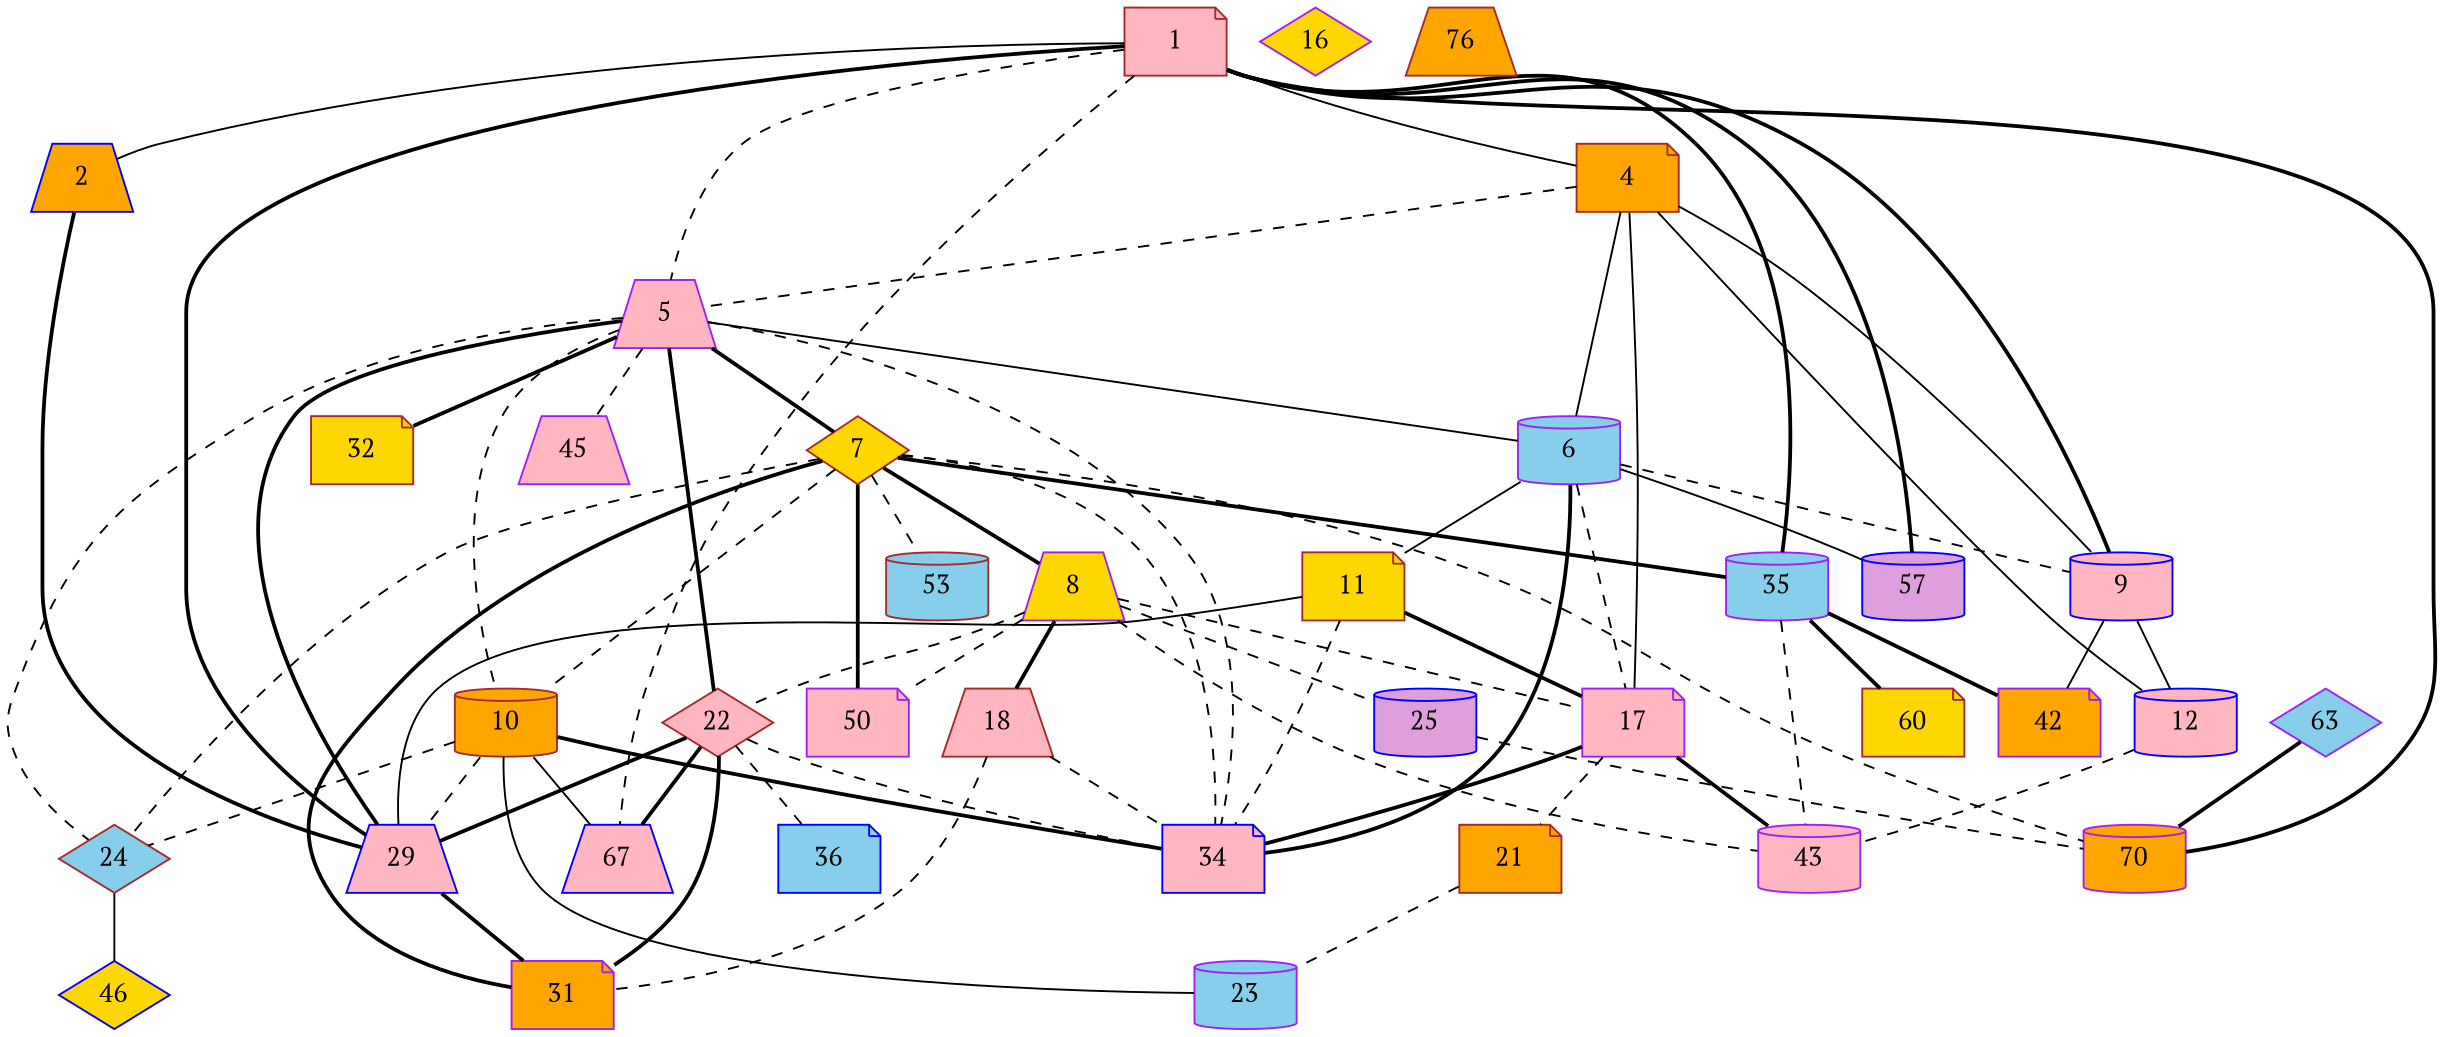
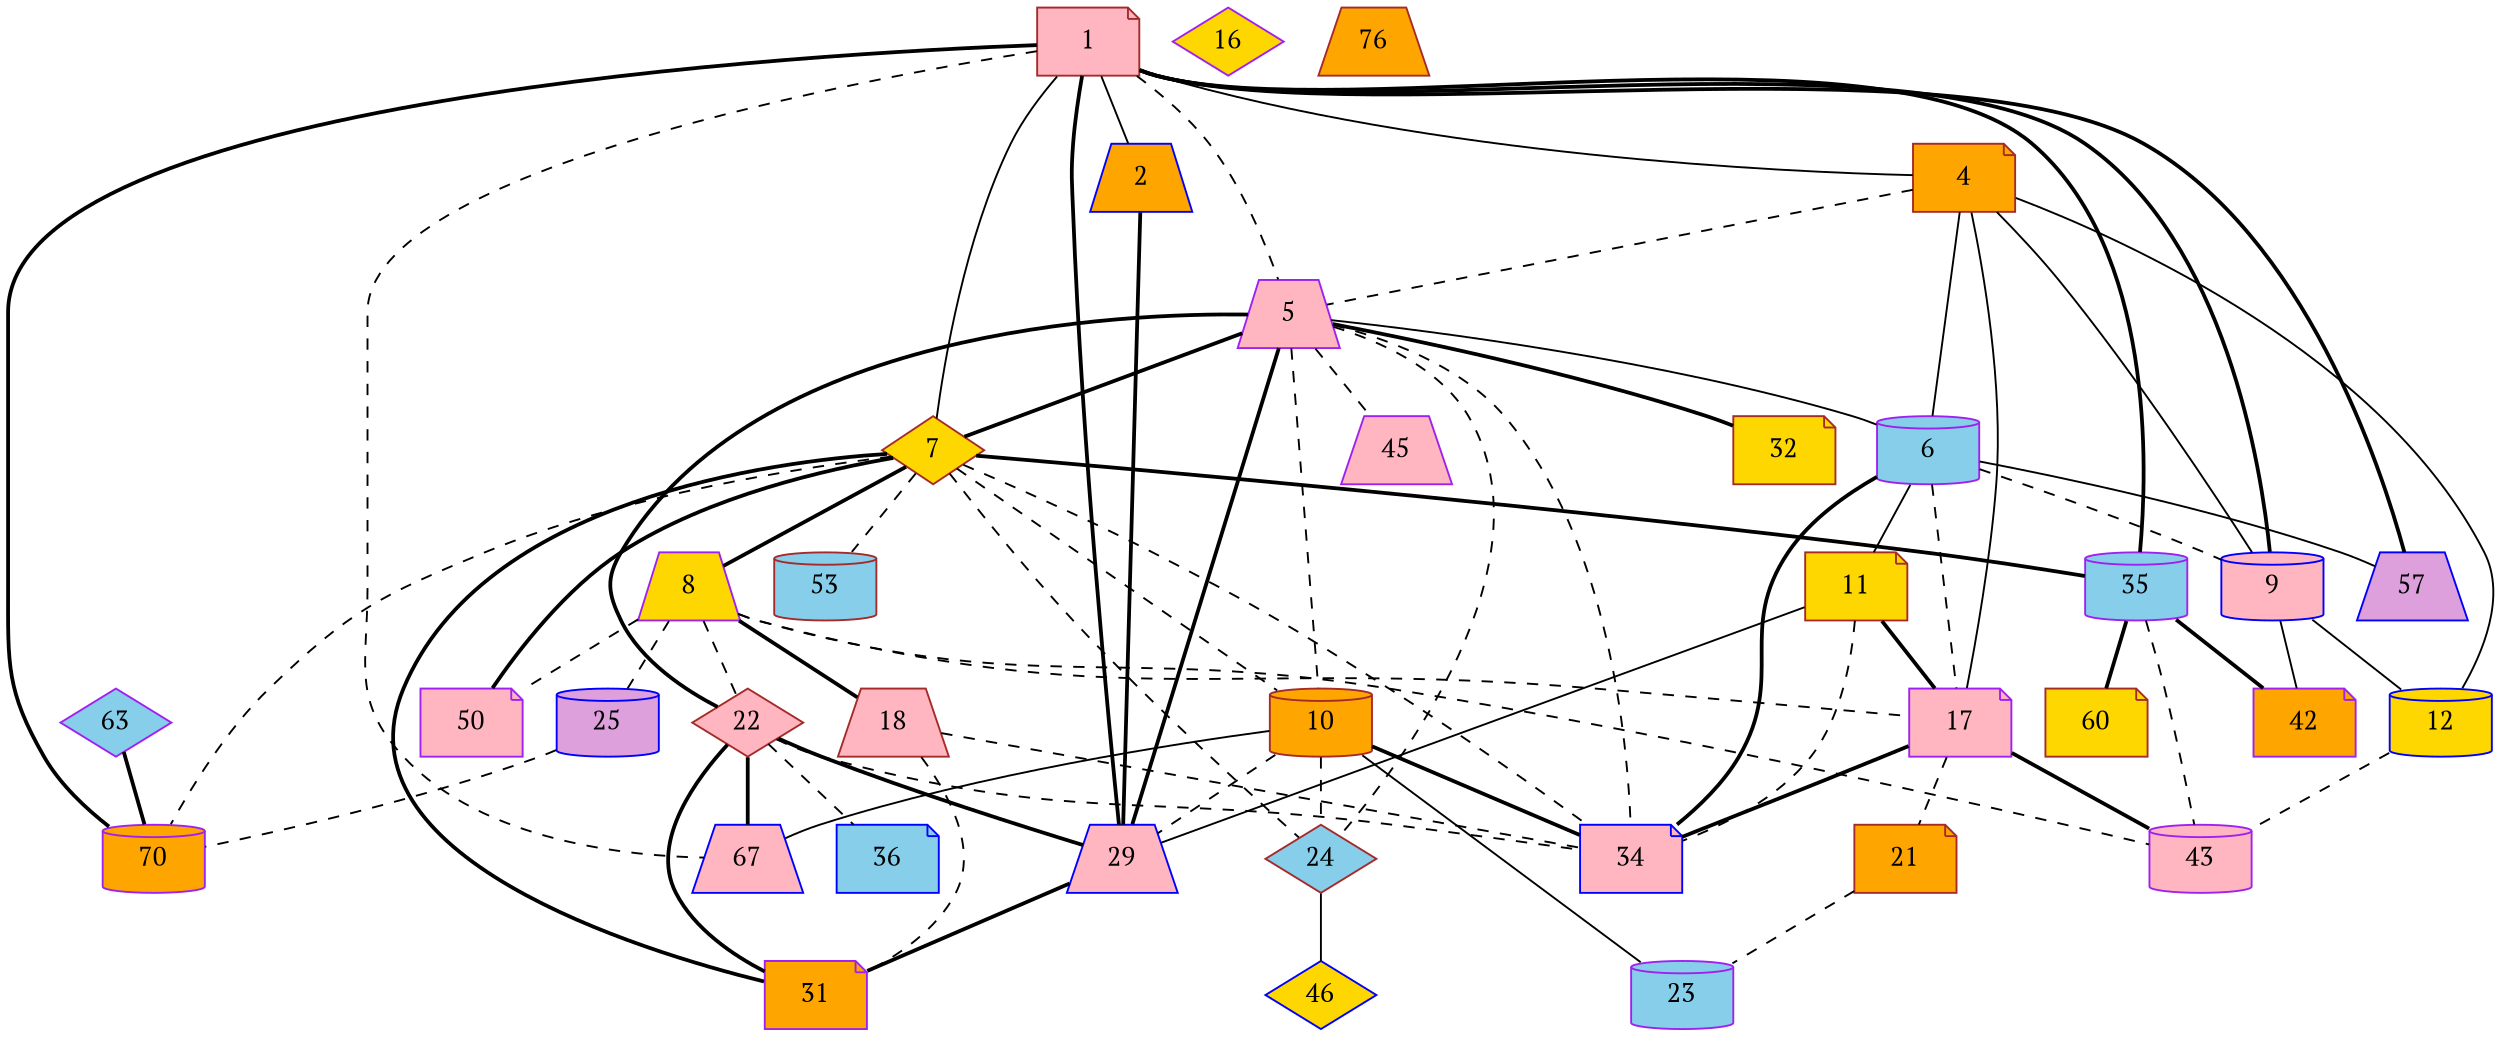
none -> (975, 239)
(1913, 586) -> (2412, 586)
(2186, 723) -> (2441, 723)
